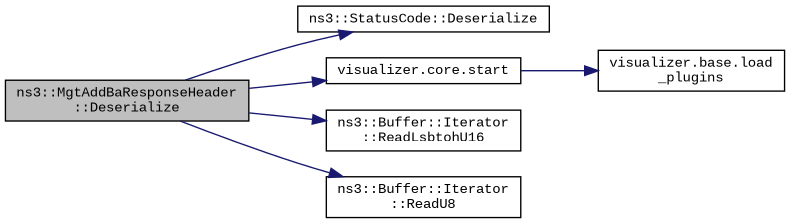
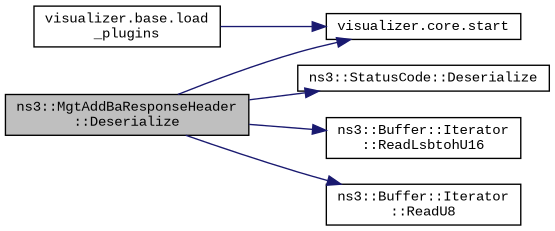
(553, 71) -> (266, 27)
